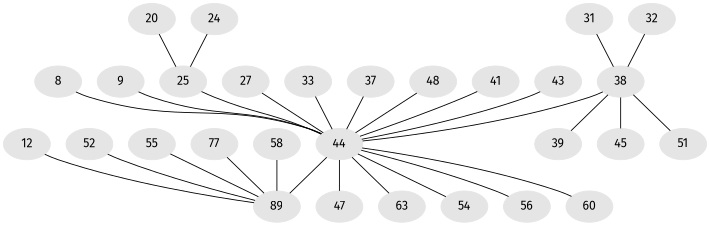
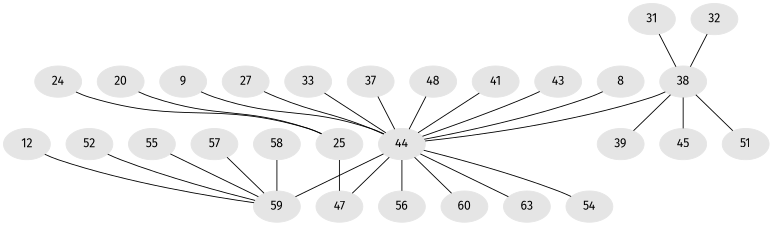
(249, 109) -> (339, 169)
(214, 144) -> (214, 144)
(277, 207) -> (277, 207)
